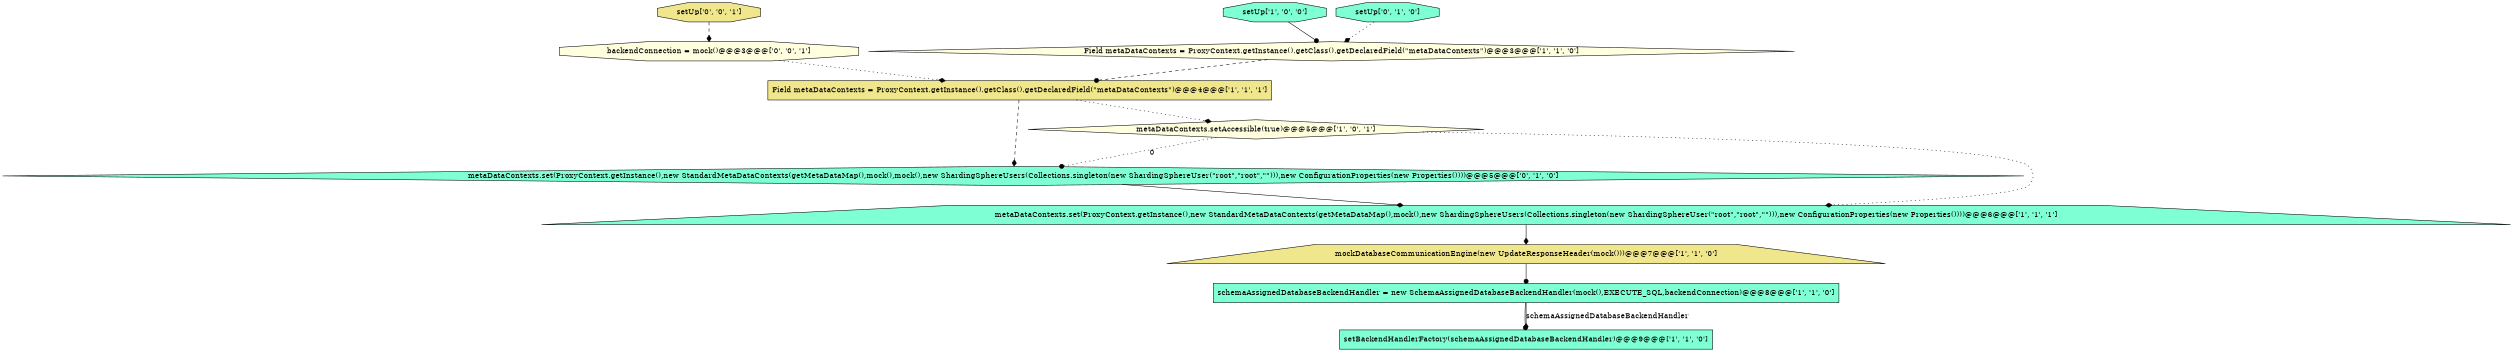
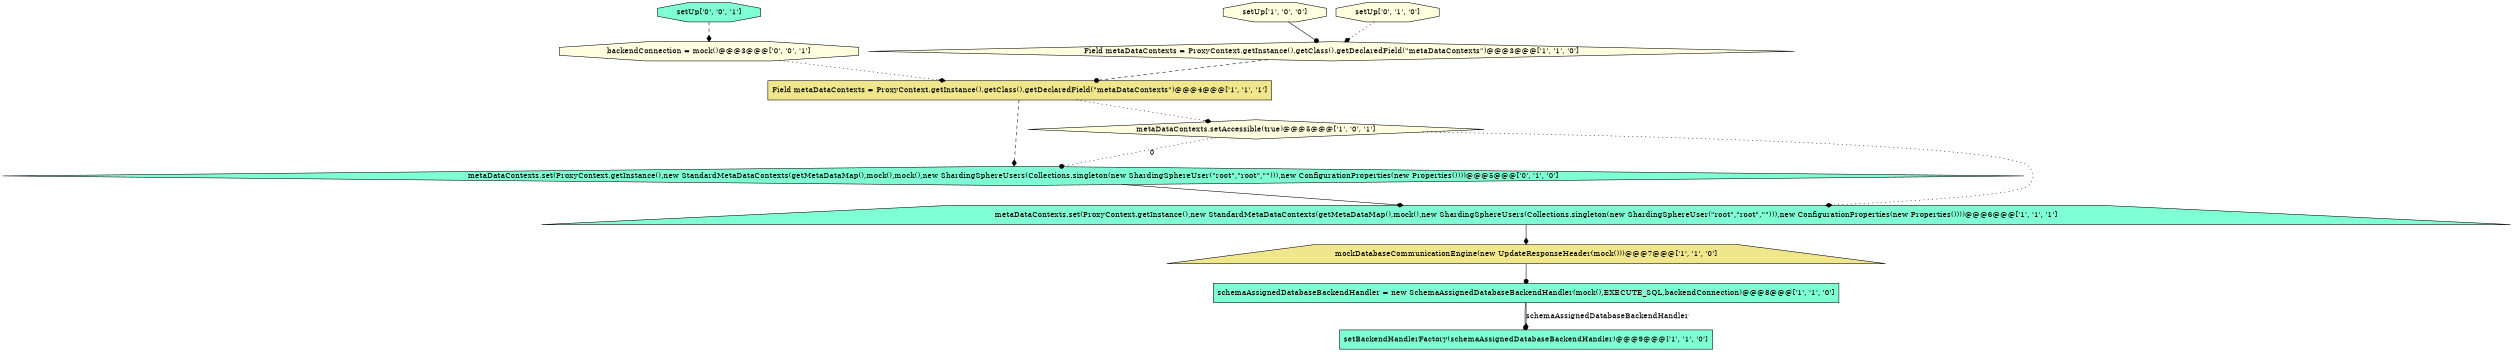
(709, 12) -> (709, 12)
(1275, 12) -> (1275, 12)
(1388, 12) -> (1388, 12)
